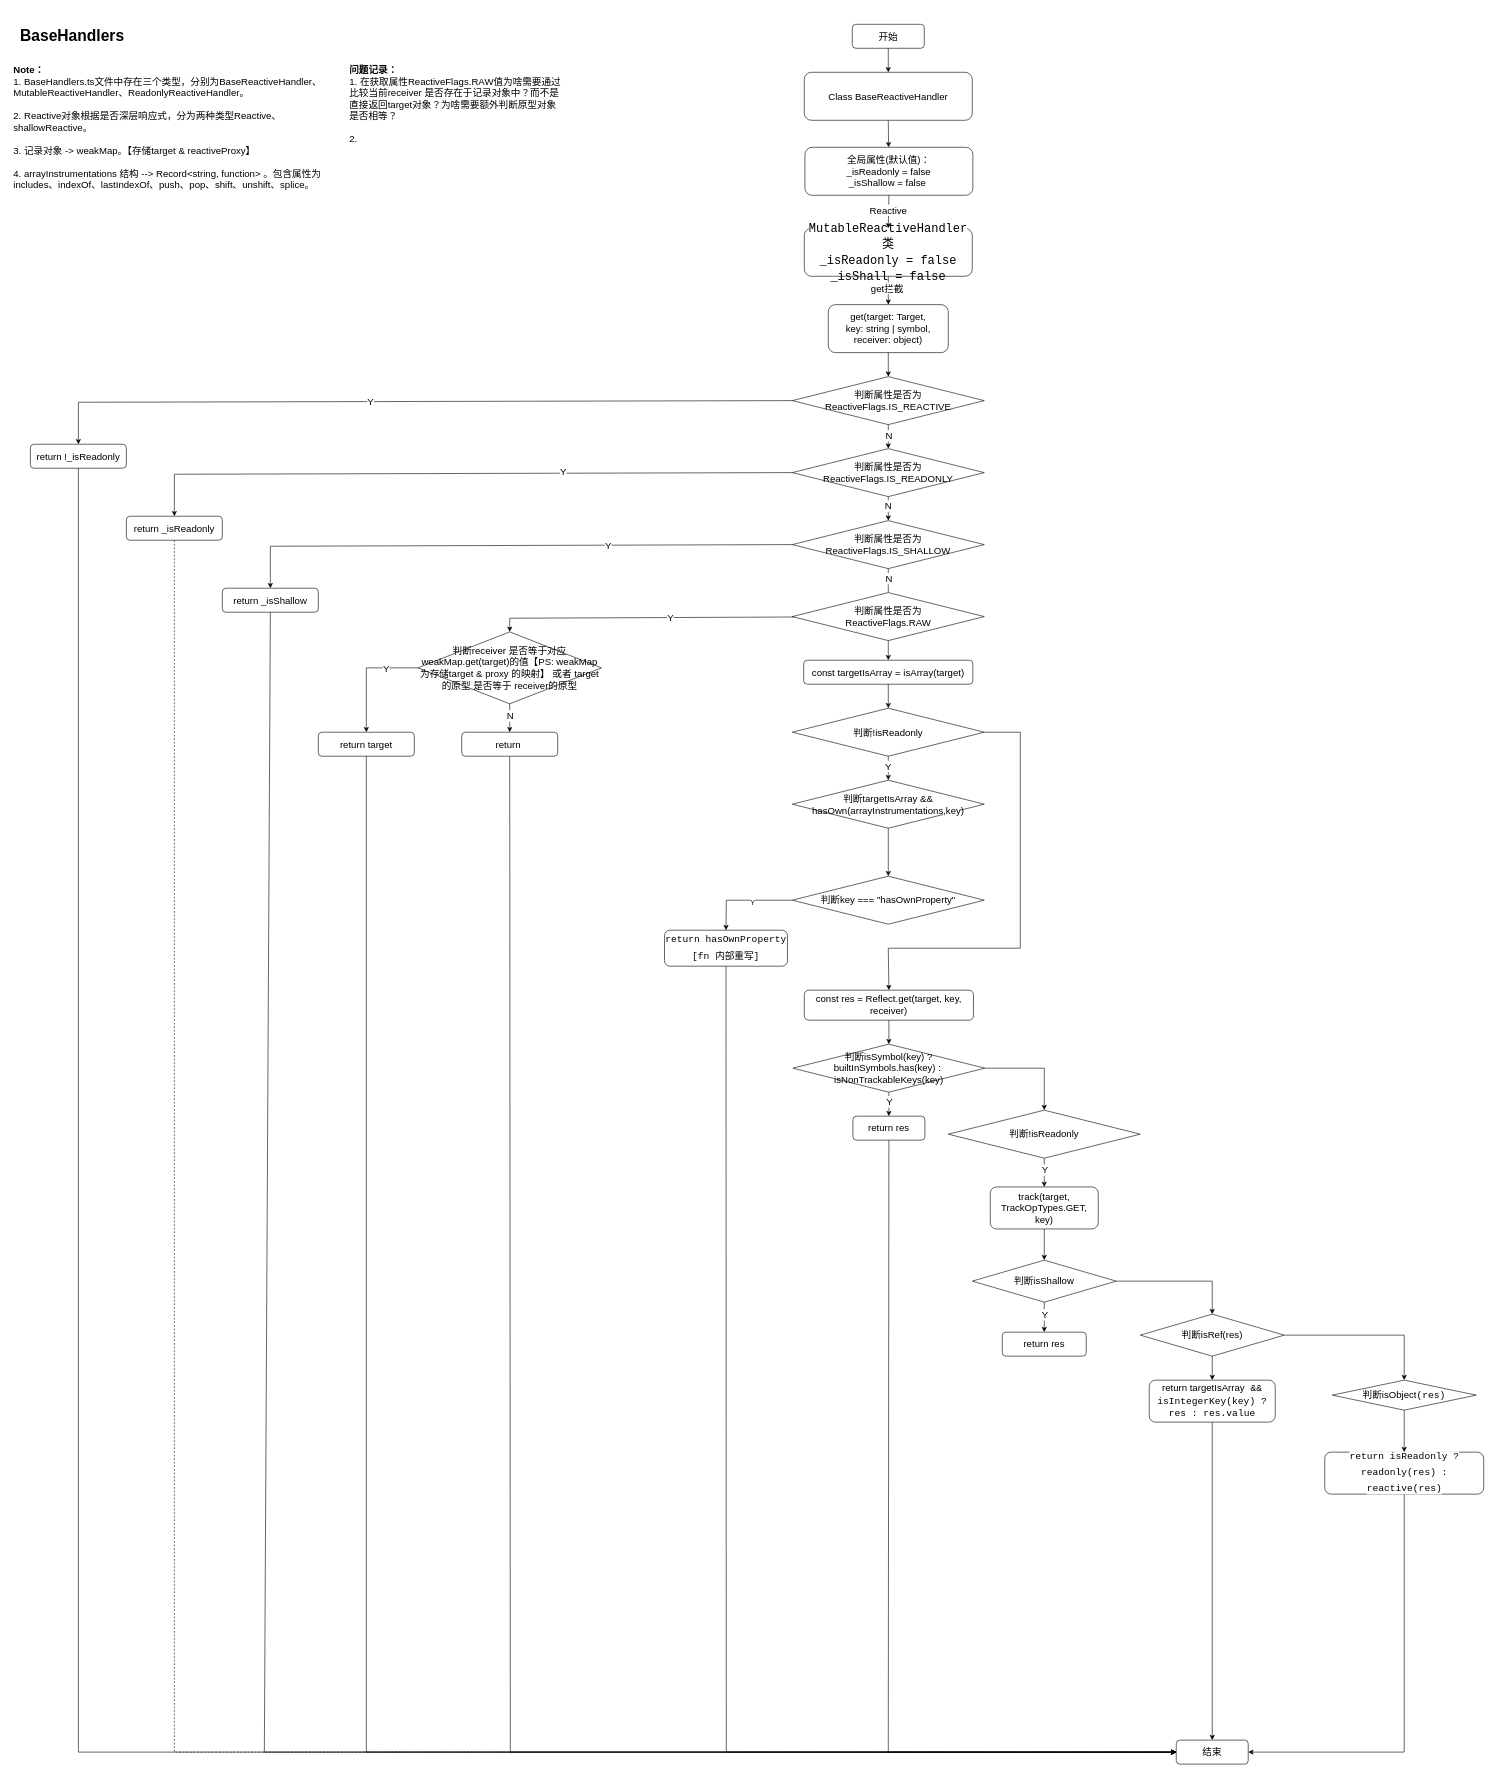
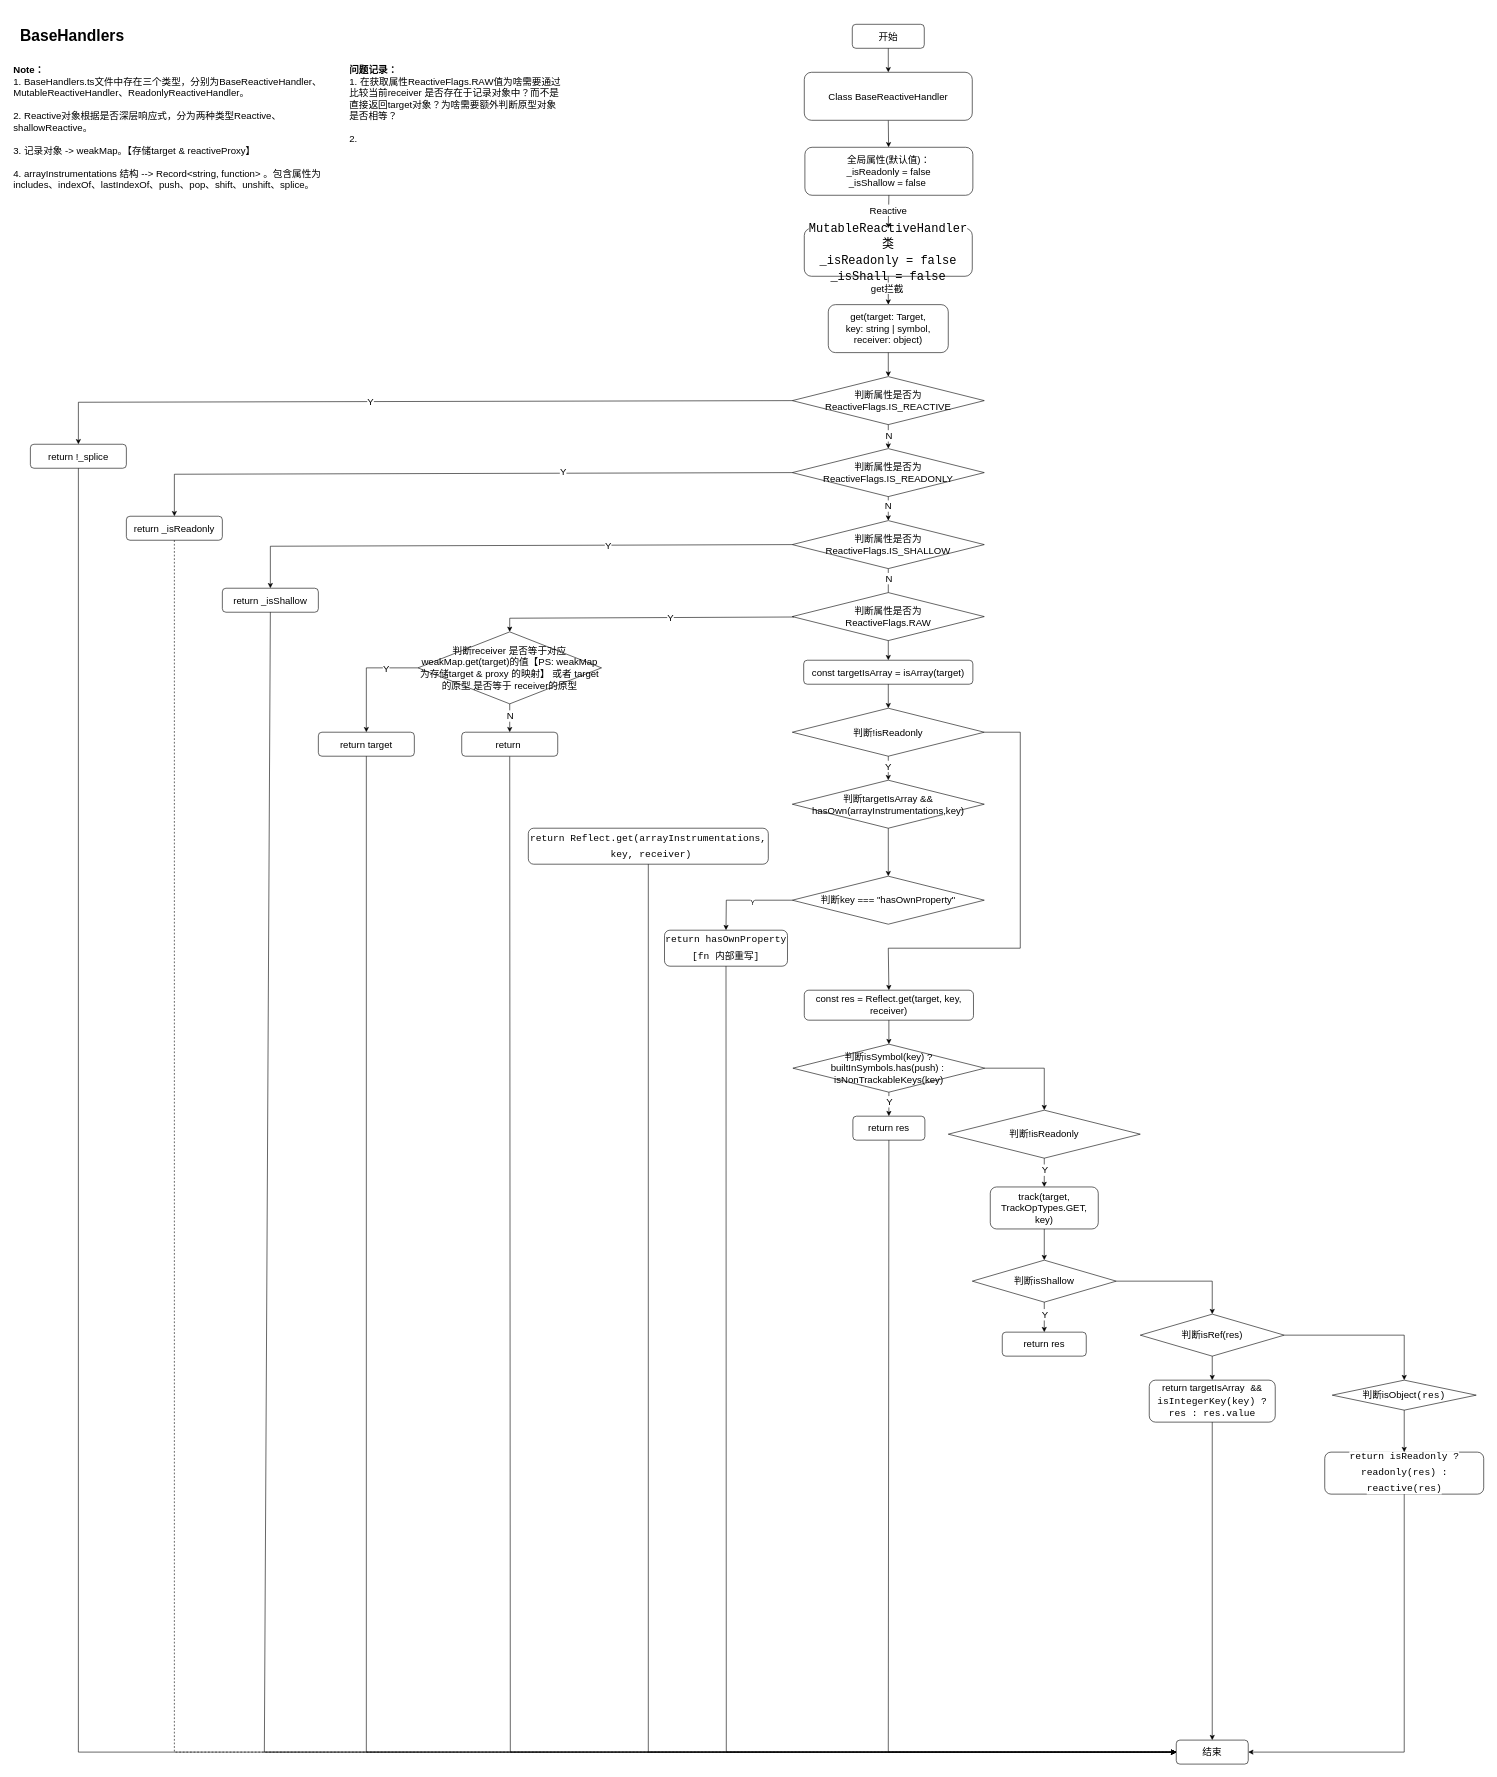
(78, 456) -> (78, 456)
none -> (648, 846)
(889, 1068) -> (889, 1068)
none -> (648, 1307)
